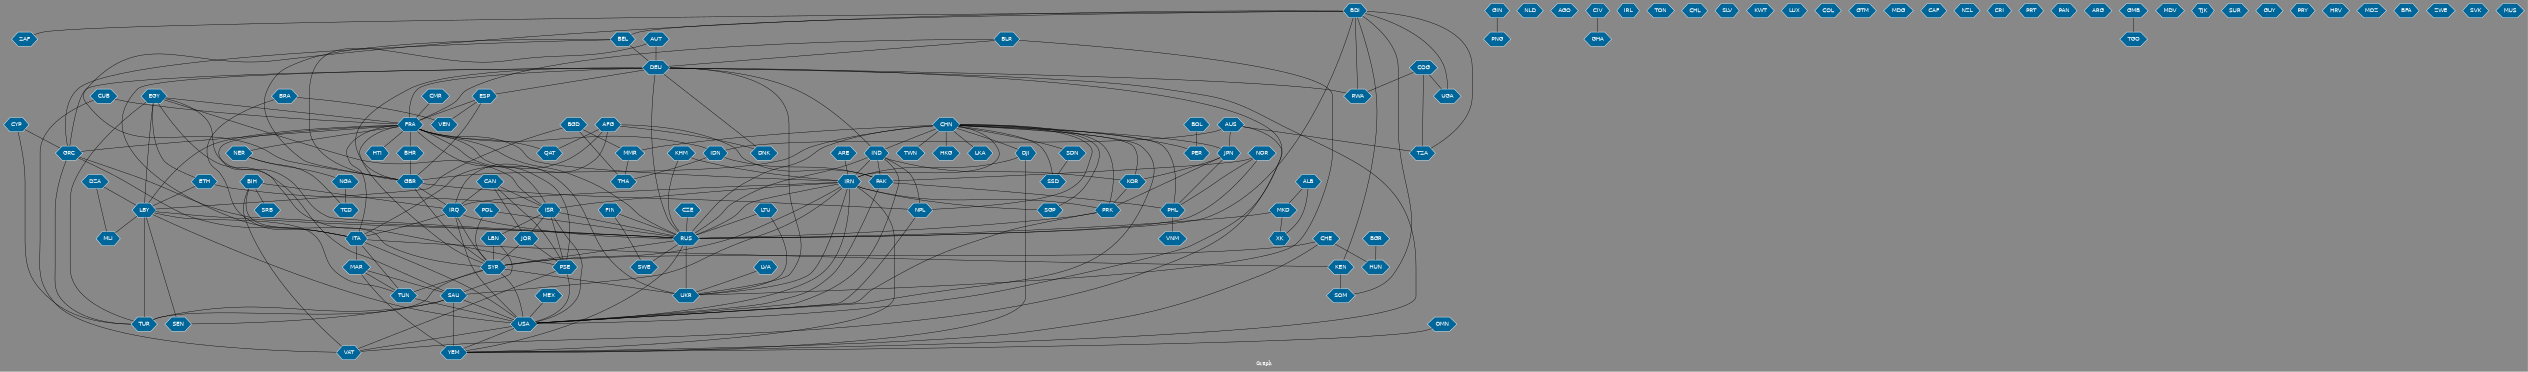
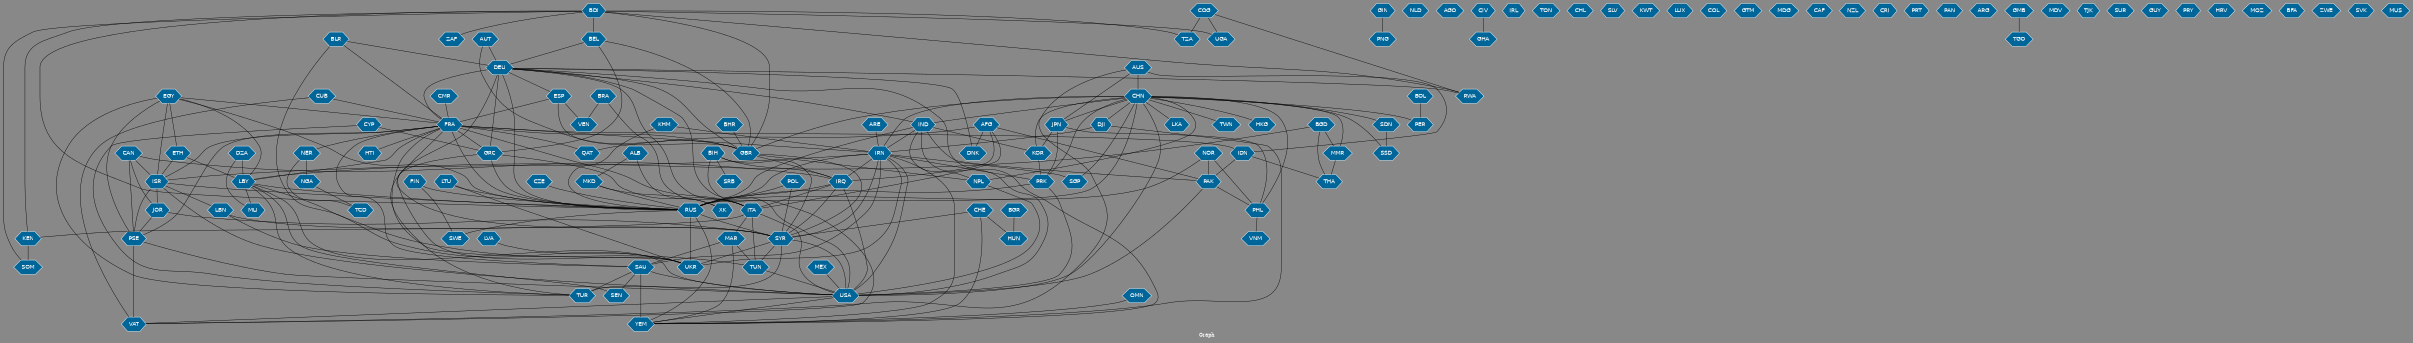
(410, 139) -> (662, 136)
(1327, 139) -> (1138, 82)
